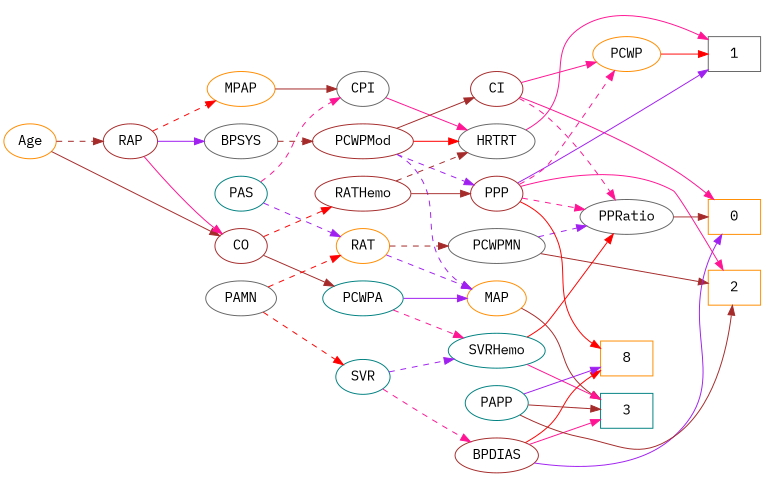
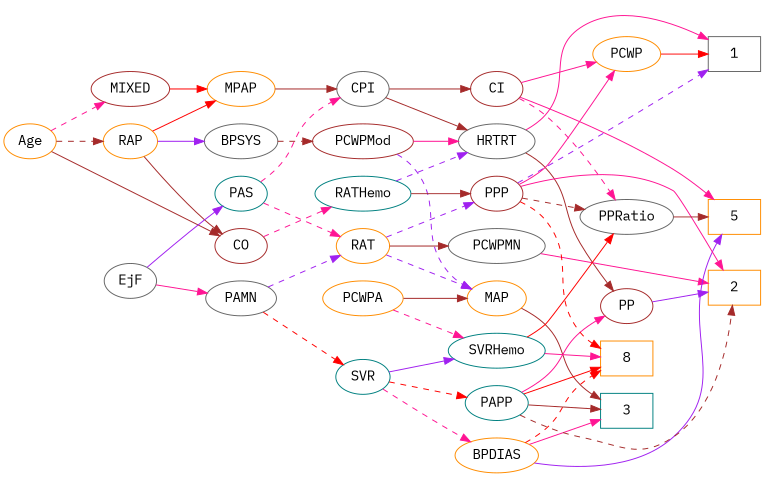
none -> (130, 89)
(439, 111) -> (425, 89)
(422, 112) -> (422, 112)
(180, 118) -> (180, 118)
(614, 127) -> (614, 127)
(573, 131) -> (573, 131)
(130, 141) -> (130, 141)
(431, 141) -> (431, 141)
(438, 164) -> (427, 169)
(439, 171) -> (424, 222)
(178, 194) -> (178, 194)
(363, 194) -> (363, 194)
(549, 203) -> (549, 203)
(294, 216) -> (294, 216)
(734, 217) -> (734, 217)
(293, 224) -> (293, 224)
(560, 232) -> none
(414, 246) -> (414, 246)
(620, 268) -> (620, 268)
(294, 269) -> none
(562, 269) -> (562, 269)
(293, 276) -> (300, 273)
none -> (130, 281)
(363, 298) -> (363, 298)
(430, 298) -> (430, 298)
none -> (627, 306)
(417, 366) -> (417, 366)
(553, 377) -> (570, 355)
(552, 384) -> (558, 382)
none -> (423, 389)
(559, 413) -> (559, 413)
(642, 449) -> (642, 449)
(497, 455) -> (497, 455)
